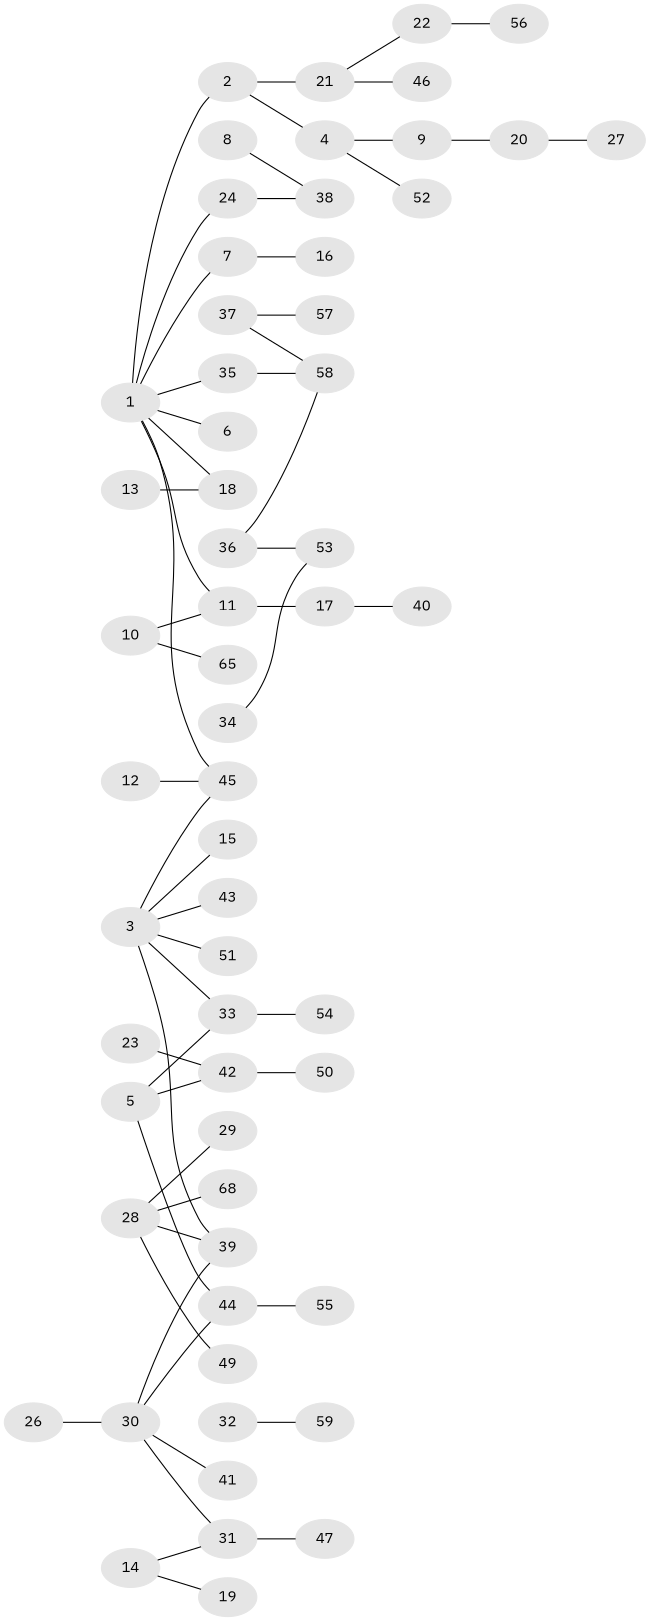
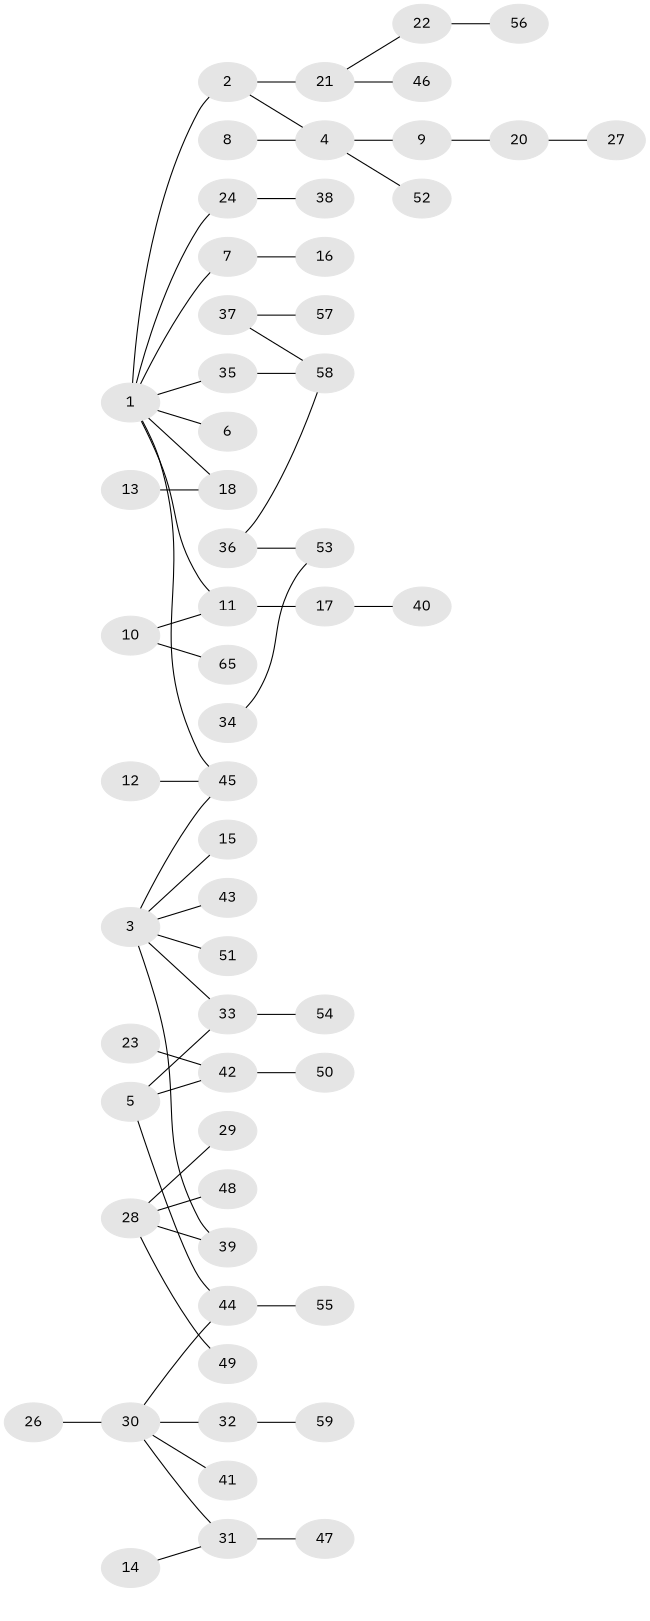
(276, 169) -> (276, 140)
(228, 1189) -> (228, 1189)
(168, 1330) -> (179, 1422)
(228, 1597) -> none
